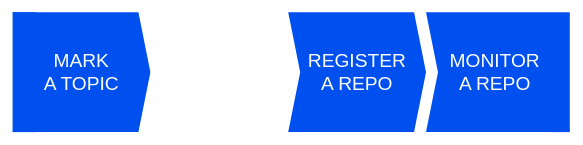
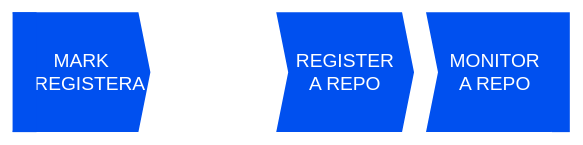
(81, 72) -> (81, 72)
(357, 72) -> (345, 72)
